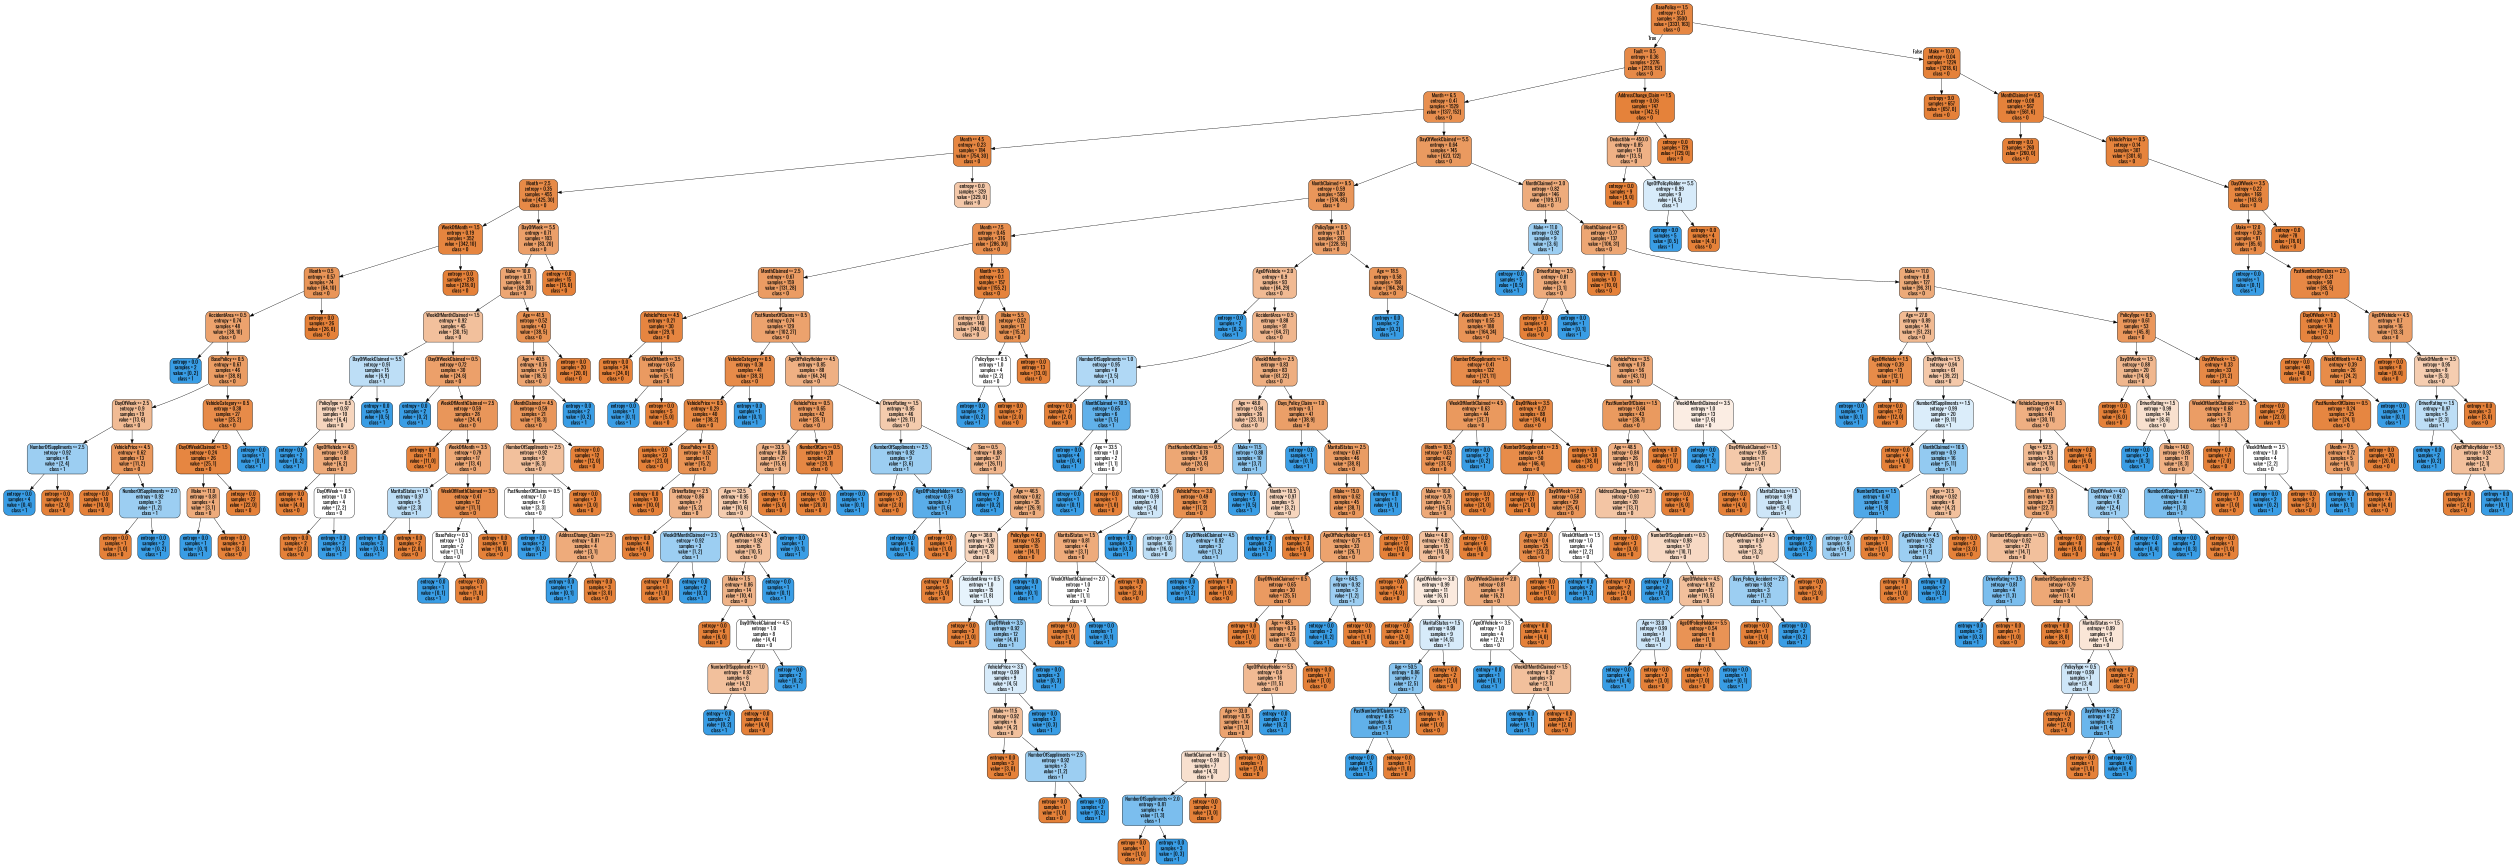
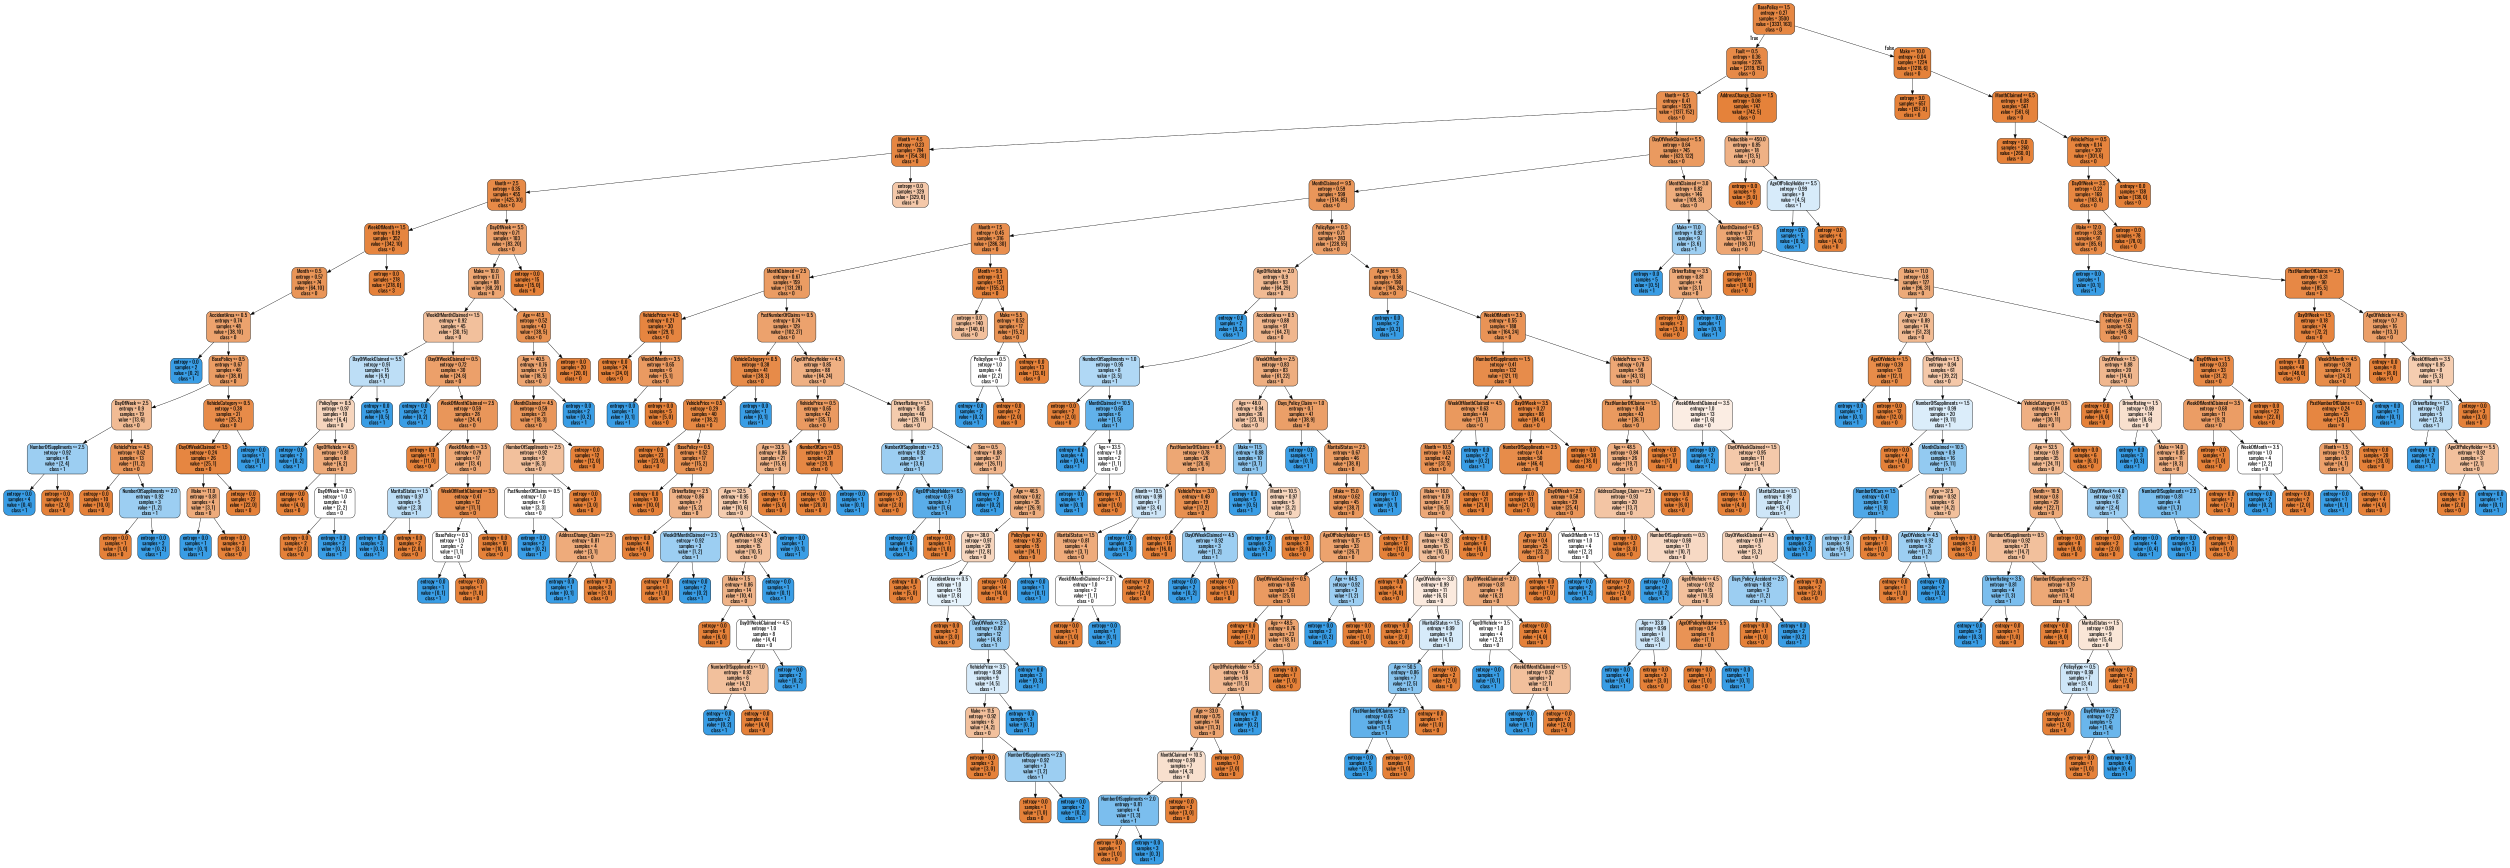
(1675, 151) -> none
none -> (2133, 195)
(2288, 239) -> (2129, 239)
(461, 283) -> (387, 283)
(322, 327) -> none
(1034, 371) -> (1032, 371)
(423, 459) -> (423, 459)
(655, 459) -> (651, 459)
(1160, 547) -> (1159, 547)
none -> (994, 591)
